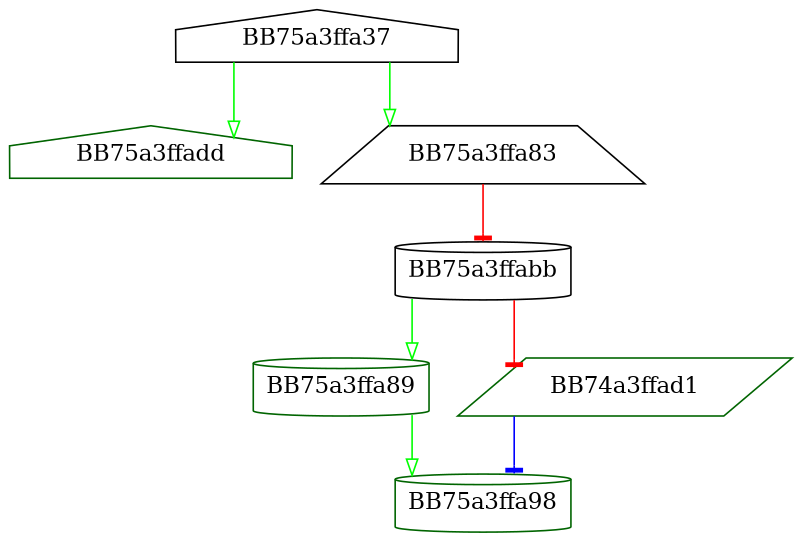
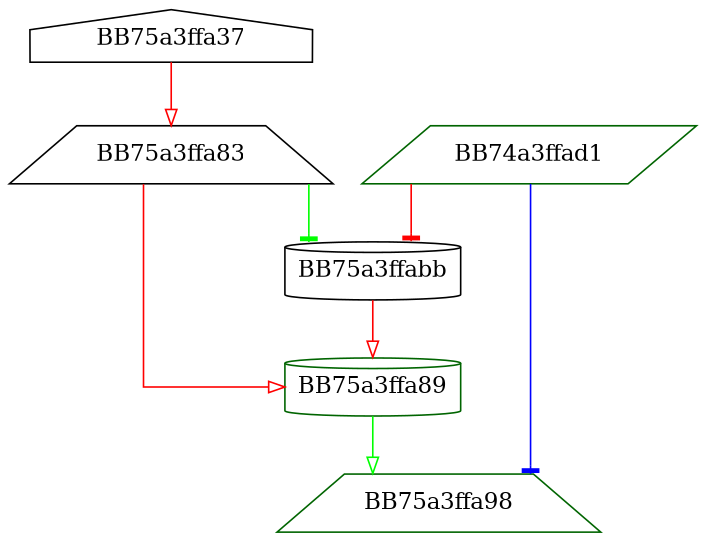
(390, 86) -> (171, 86)
(151, 155) -> none
(483, 209) -> (309, 209)
(412, 321) -> (373, 321)
(514, 330) -> (411, 209)
none -> (144, 348)
(483, 503) -> (439, 503)
